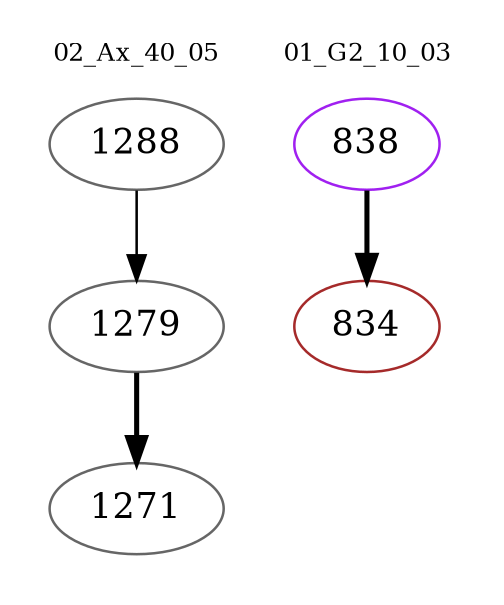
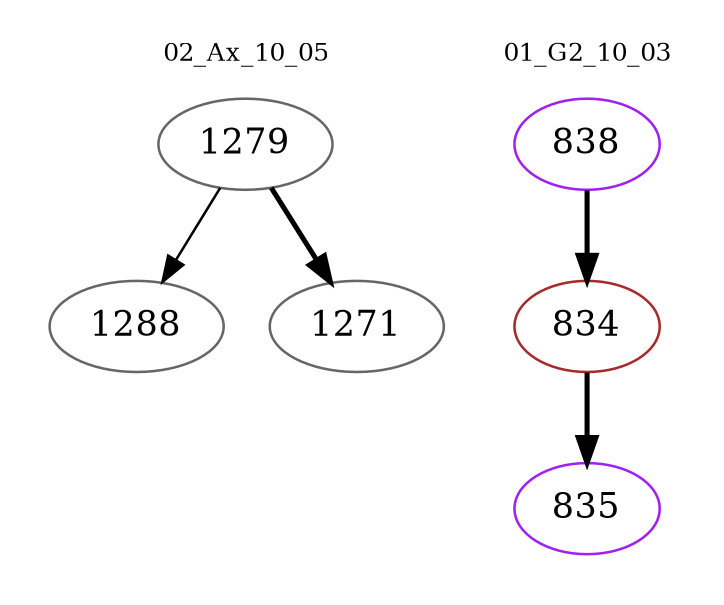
(137, 54) -> (247, 54)
(137, 223) -> (198, 224)
none -> (587, 509)
